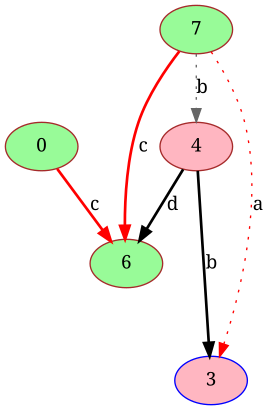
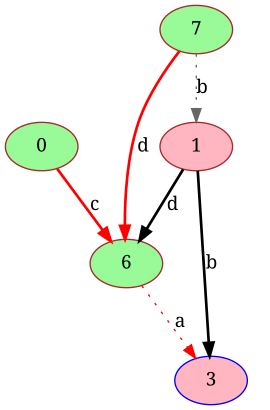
(143, 147) -> (143, 147)
(196, 147) -> (196, 147)
(251, 195) -> (165, 317)
